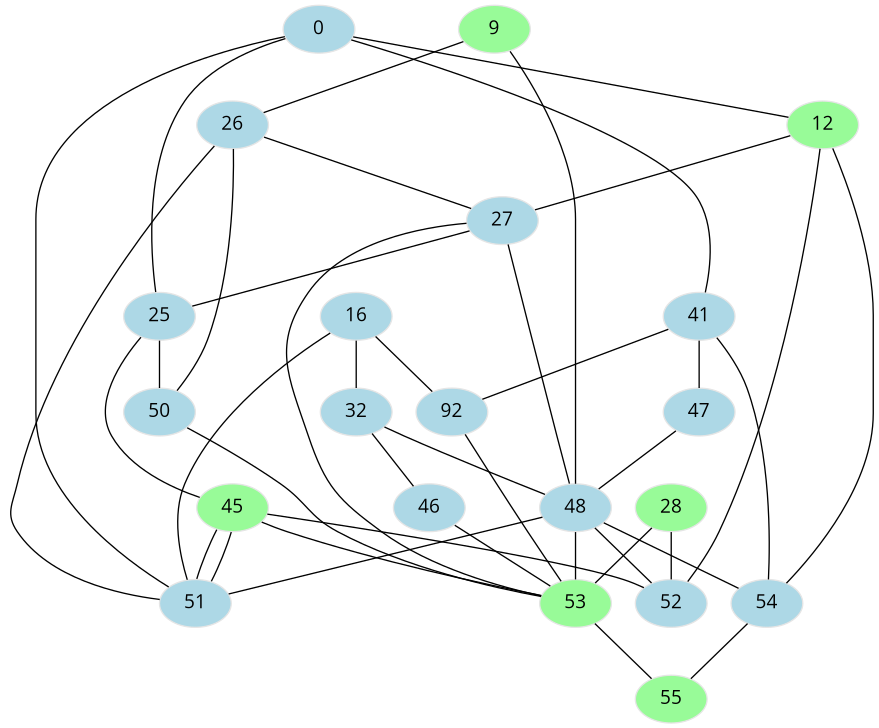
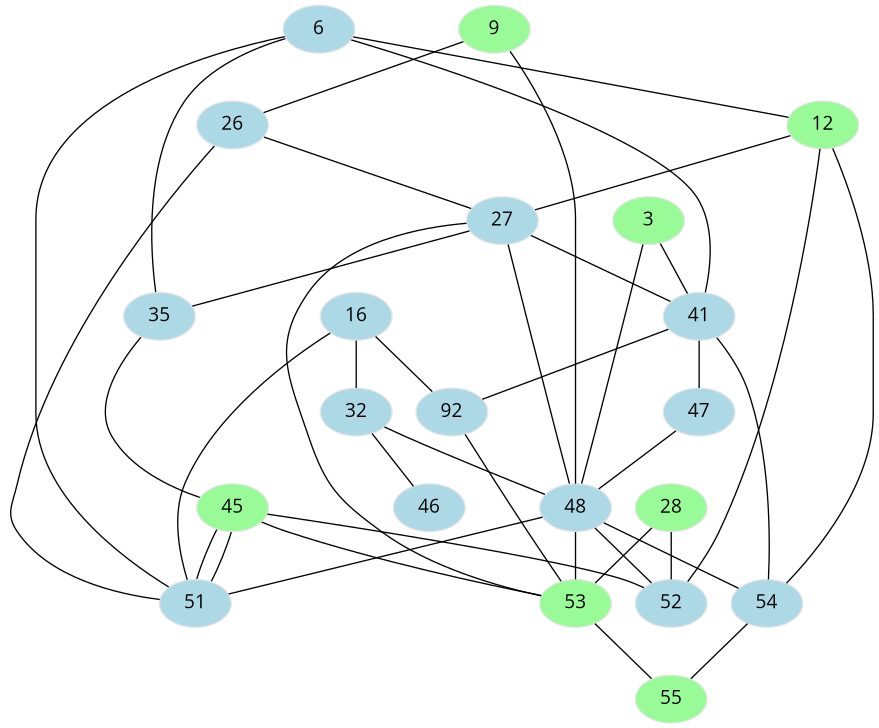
(319, 29) -> (319, 29)
none -> (649, 221)
none -> (601, 268)
(159, 316) -> (159, 316)
(159, 412) -> none
(515, 563) -> none
